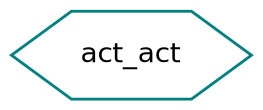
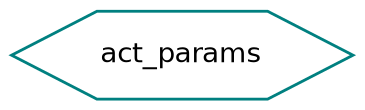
(131, 55) -> (182, 55)
